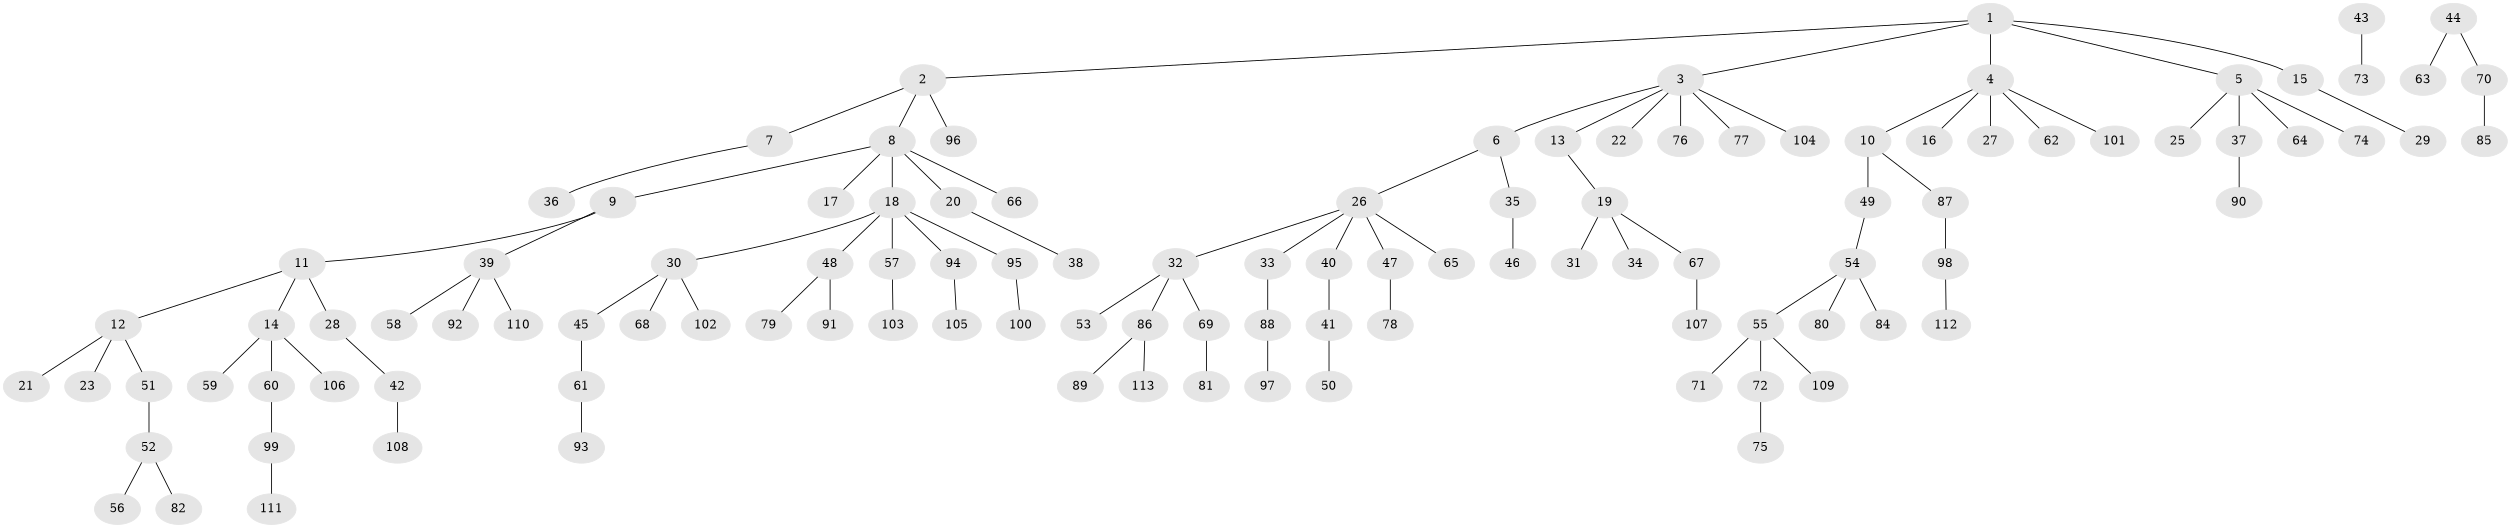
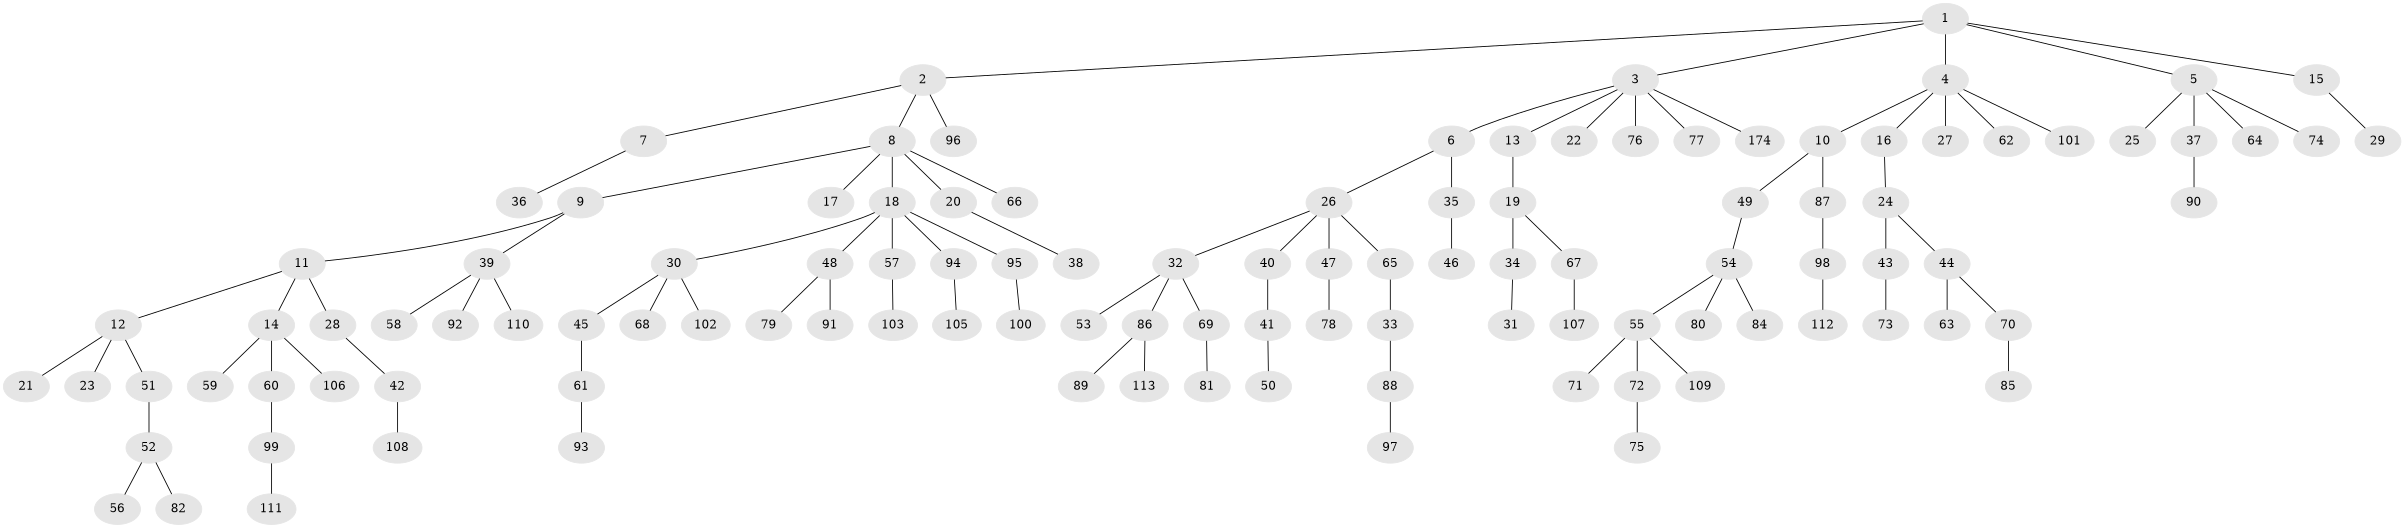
(1805, 141) -> (1760, 141)
none -> (1886, 203)
(1314, 233) -> (1390, 295)
(1590, 233) -> (1512, 295)
